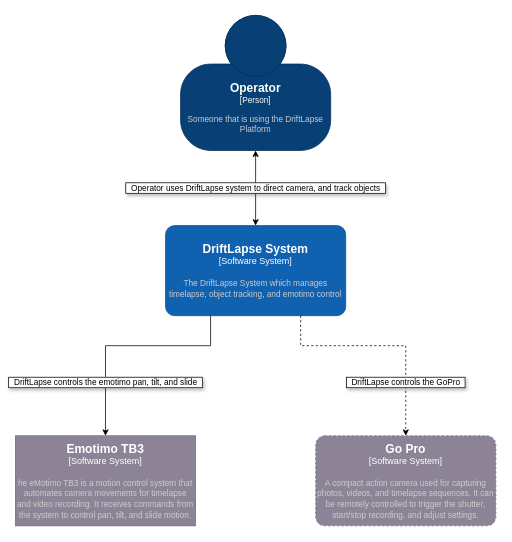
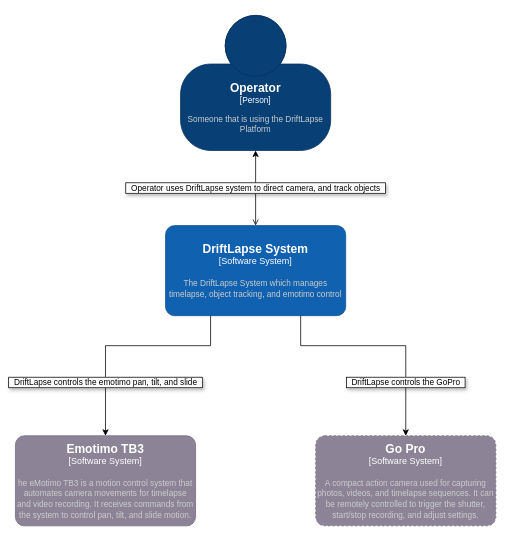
(255, 219) -> (255, 220)
(354, 345) -> (354, 345)
(105, 480) -> (105, 480)
